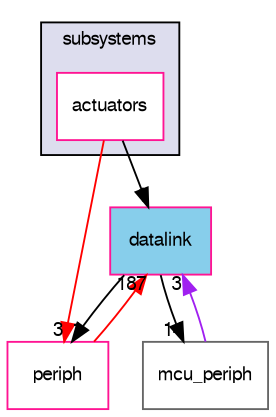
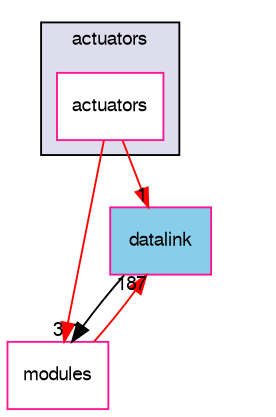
(110, 40) -> (110, 40)
(133, 166) -> (133, 166)
(58, 375) -> (58, 375)
(205, 375) -> none
